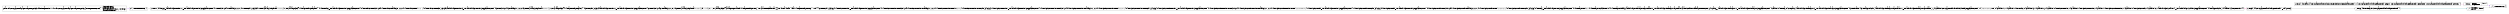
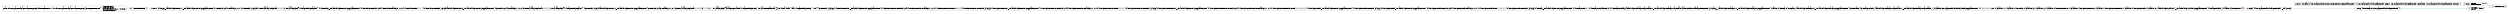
(2476, 5) -> (2476, 5)
